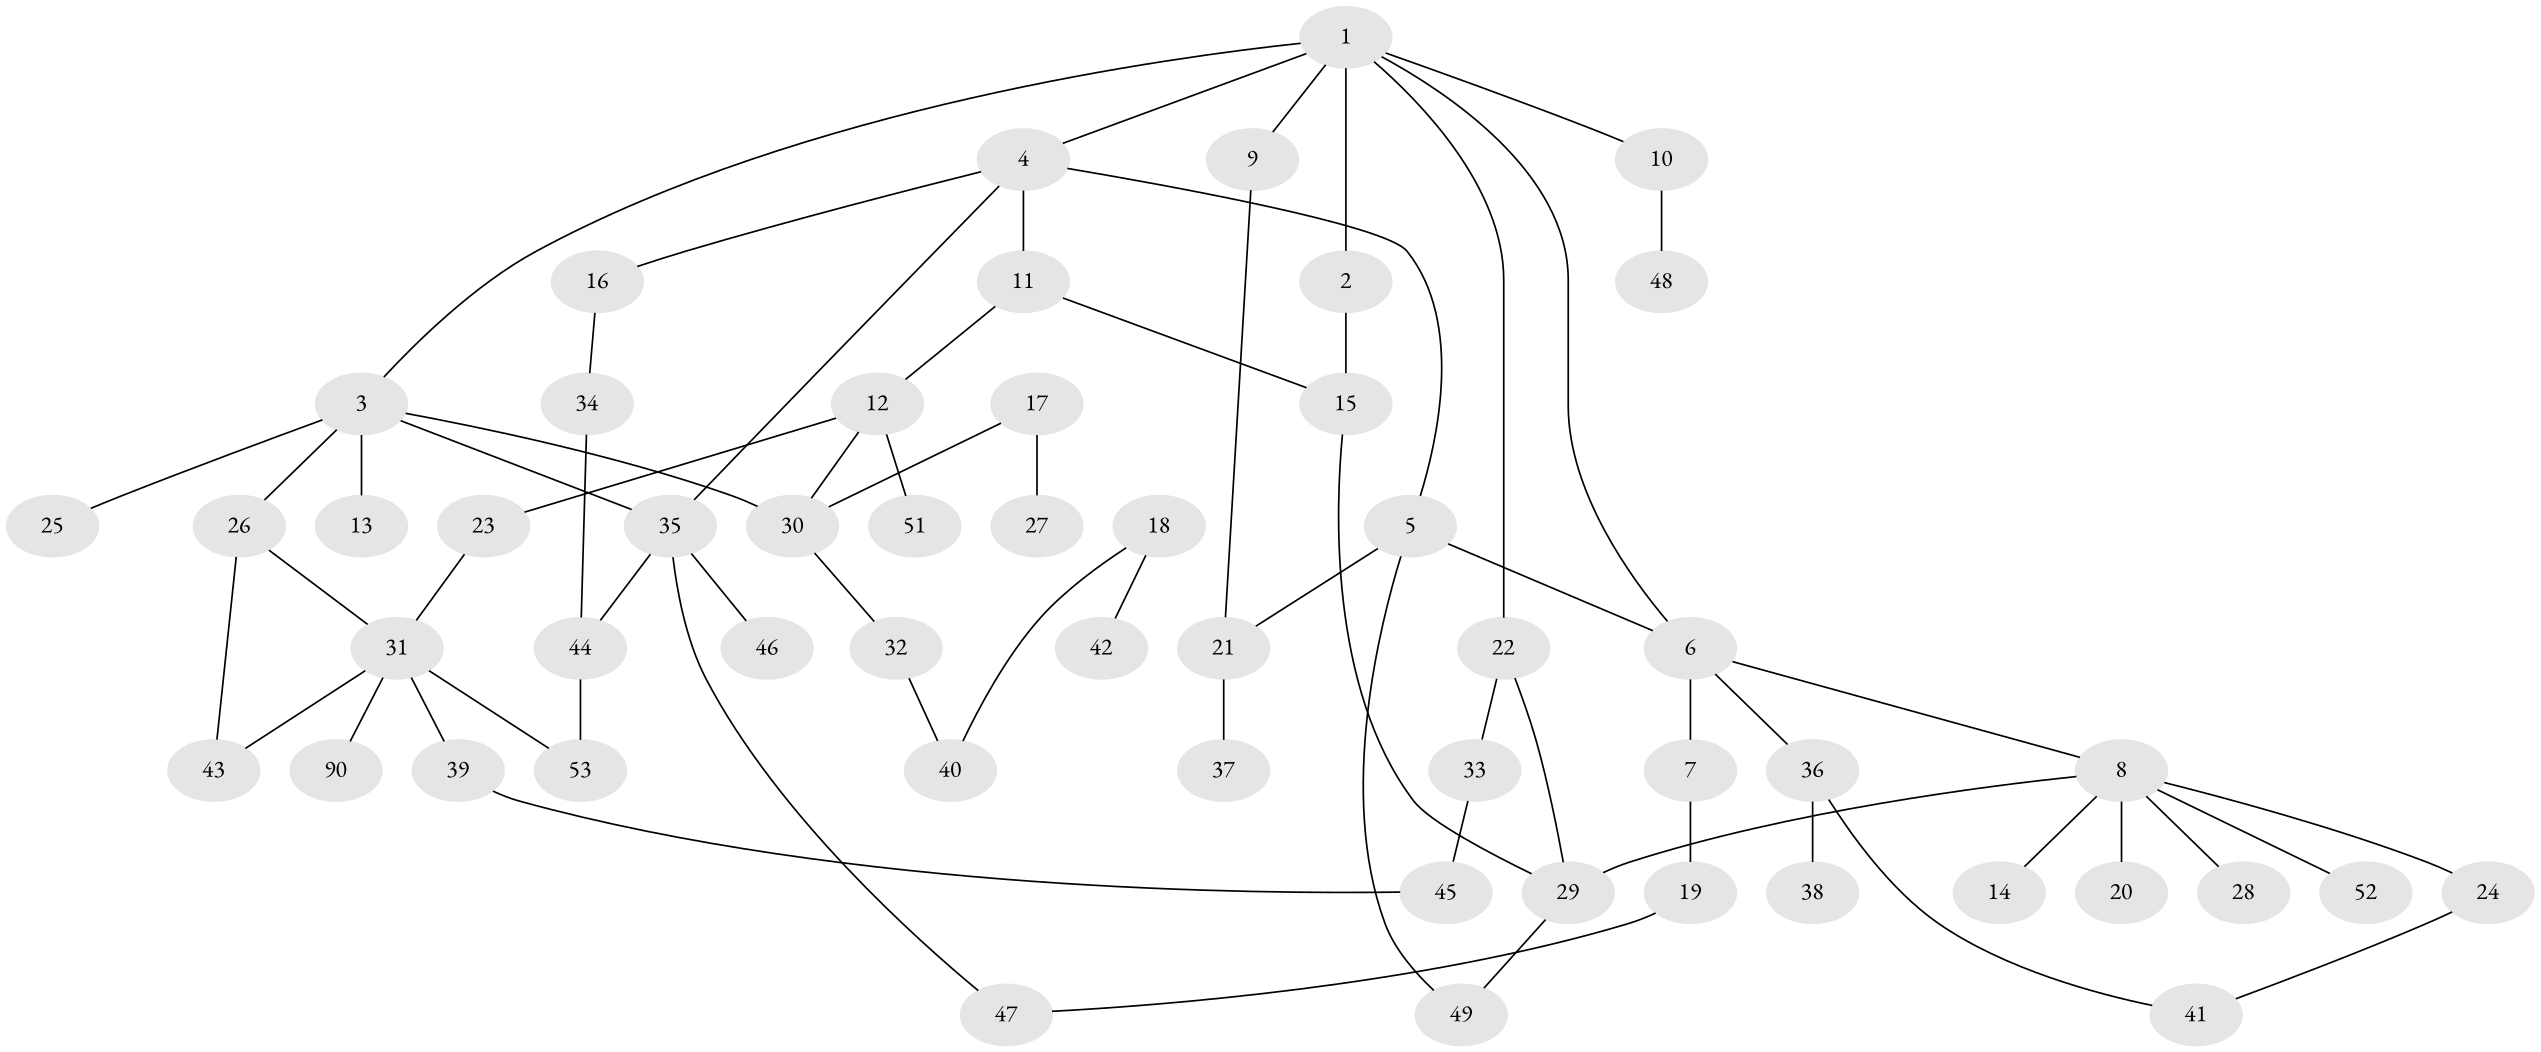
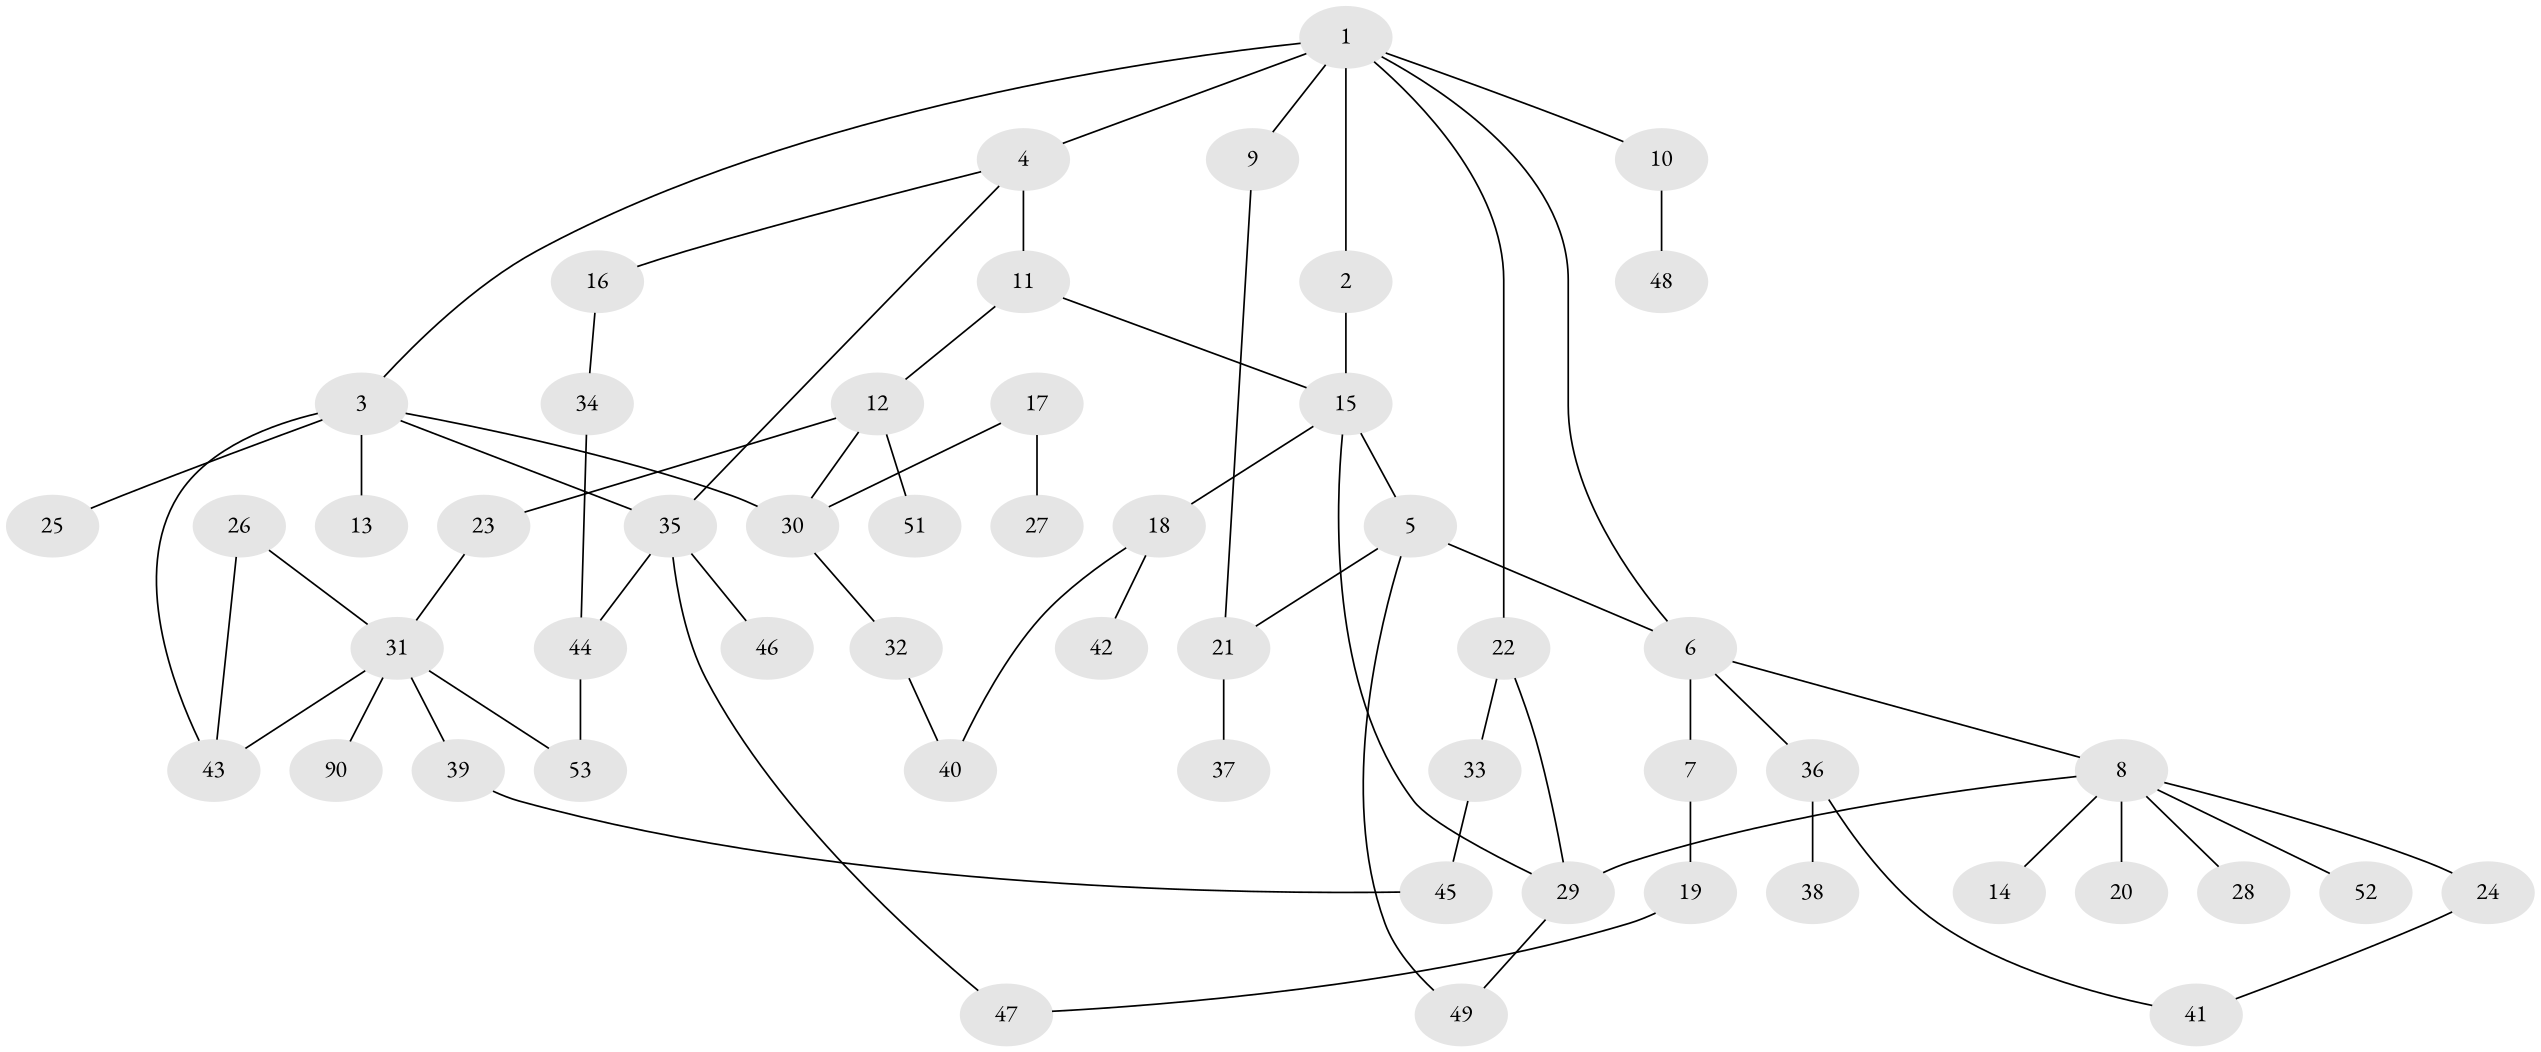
(1363, 231) -> (1378, 465)
(301, 465) -> (162, 537)
none -> (1252, 465)
